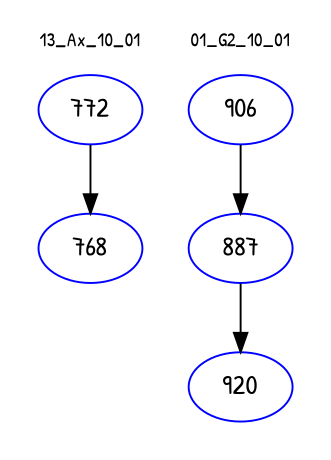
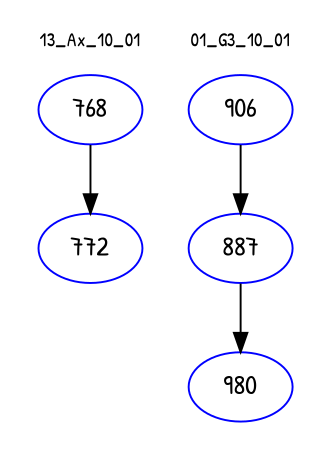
(241, 41) -> (241, 41)
(90, 170) -> (90, 170)
(241, 387) -> (241, 387)
